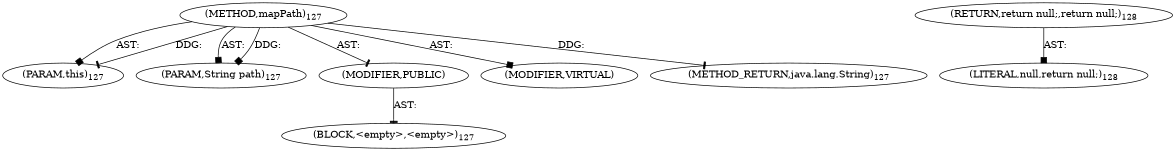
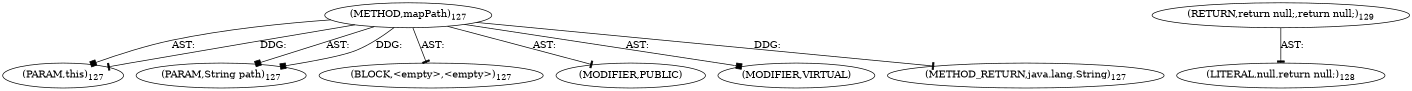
(1129, 14) -> (1366, 14)
(1044, 42) -> (1281, 44)
(394, 104) -> (419, 44)
